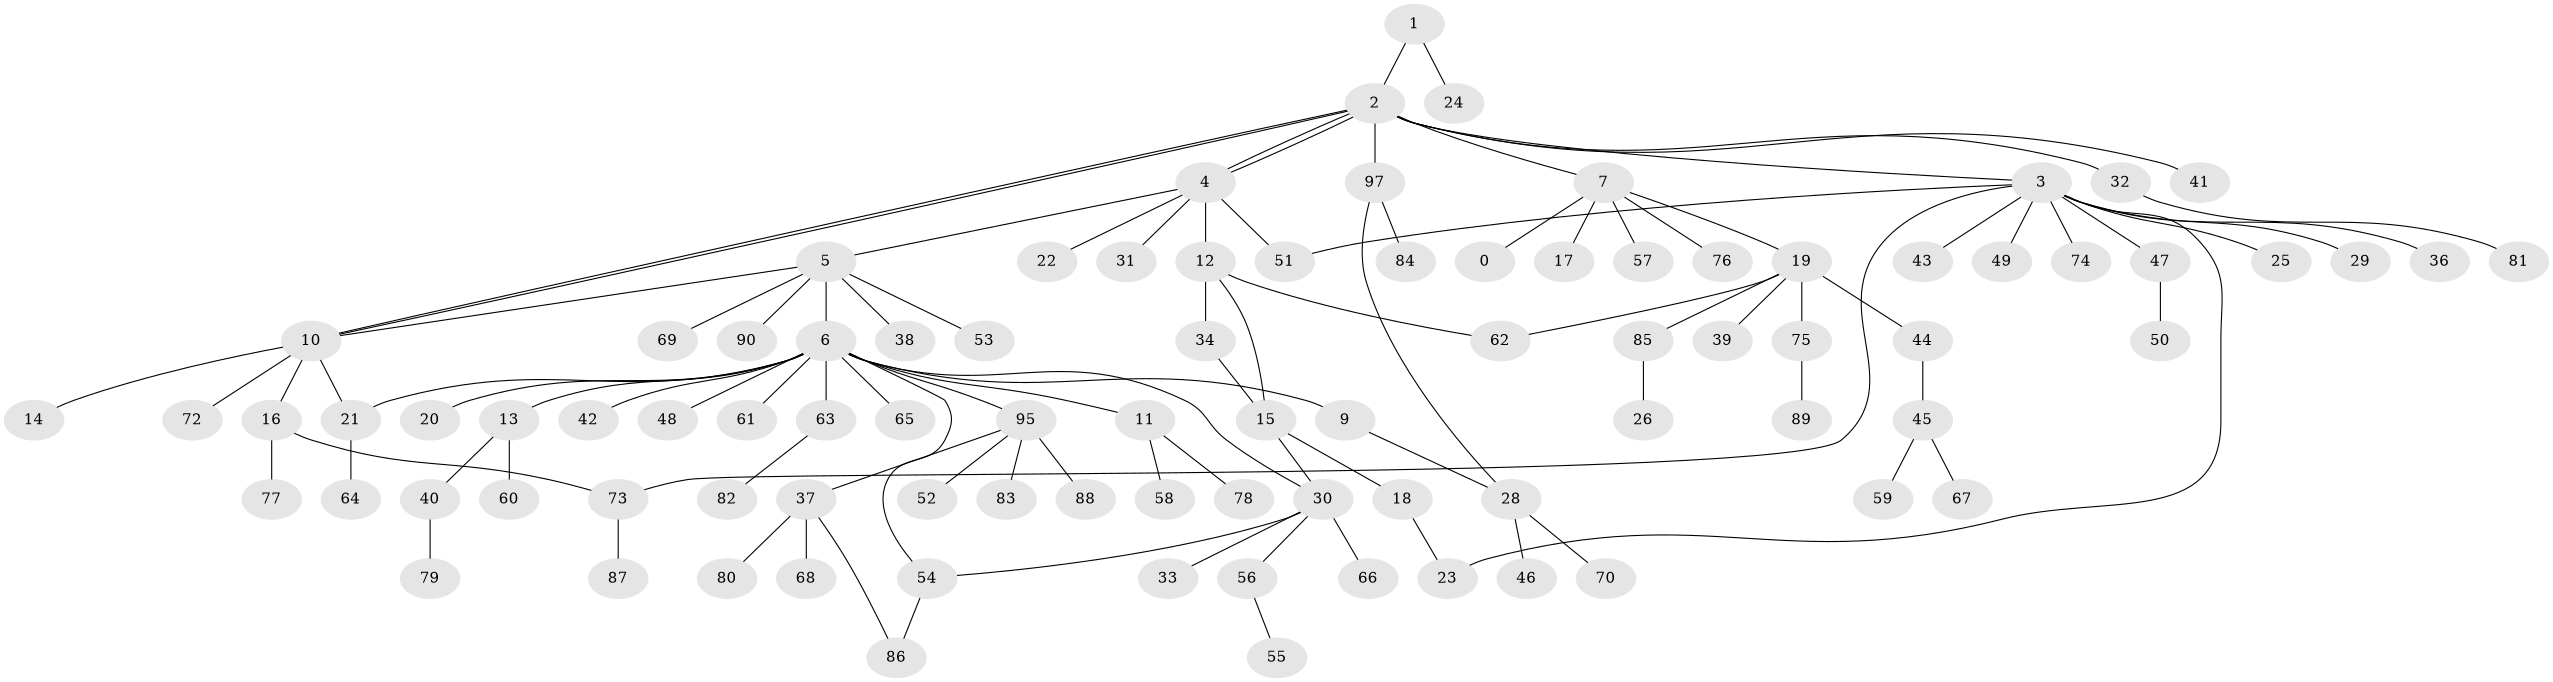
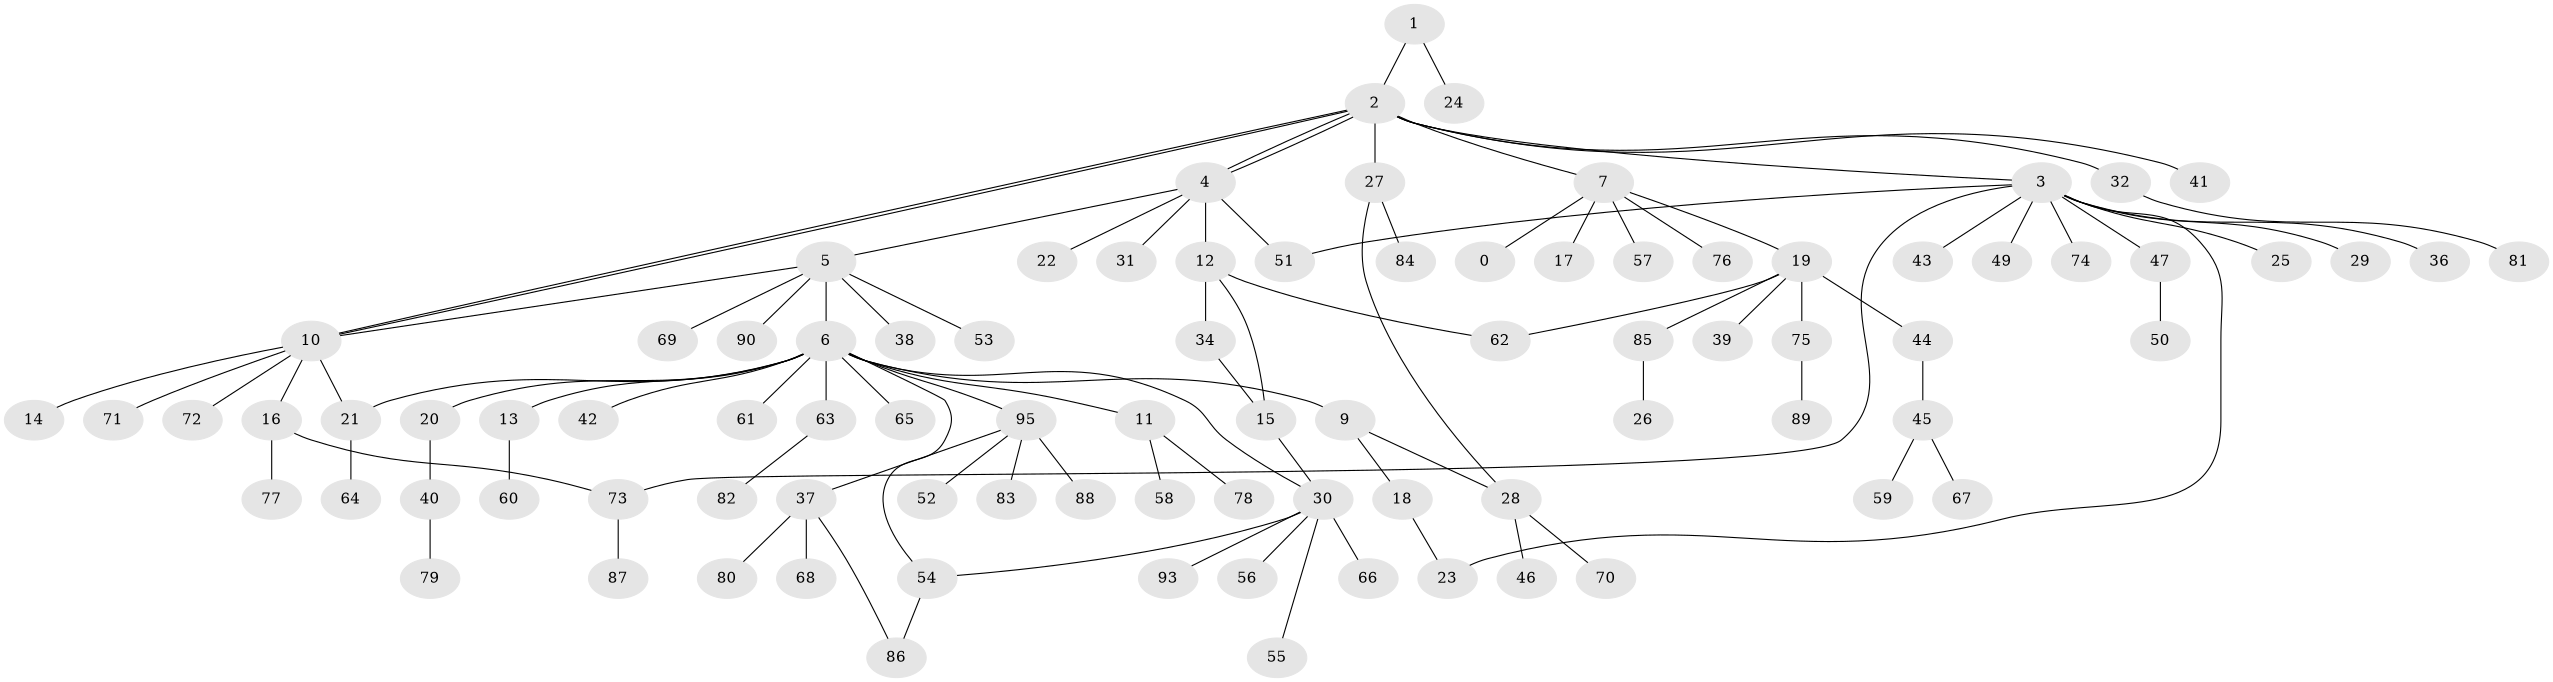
(1375, 183) -> (1375, 183)
none -> (113, 420)
(668, 420) -> none
(470, 460) -> (430, 456)
(1334, 460) -> (1374, 460)
(1168, 579) -> (1168, 579)
(1262, 618) -> (1300, 579)
